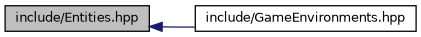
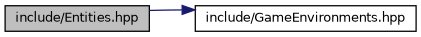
(179, 27) -> (166, 10)
